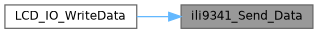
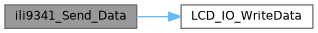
(153, 17) -> (153, 17)
